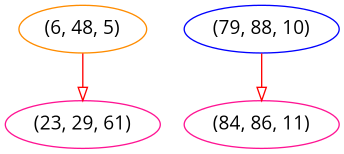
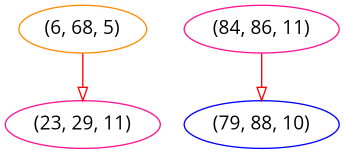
(83, 29) -> (83, 29)
(262, 70) -> (262, 70)
(83, 125) -> (83, 125)
